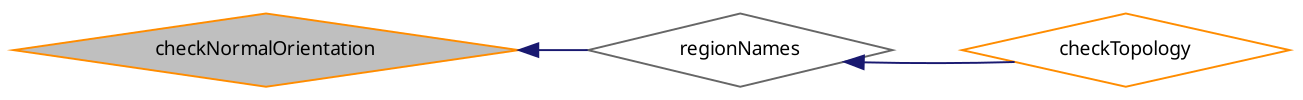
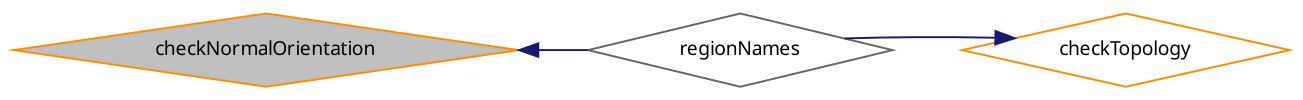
(939, 63) -> (920, 37)
